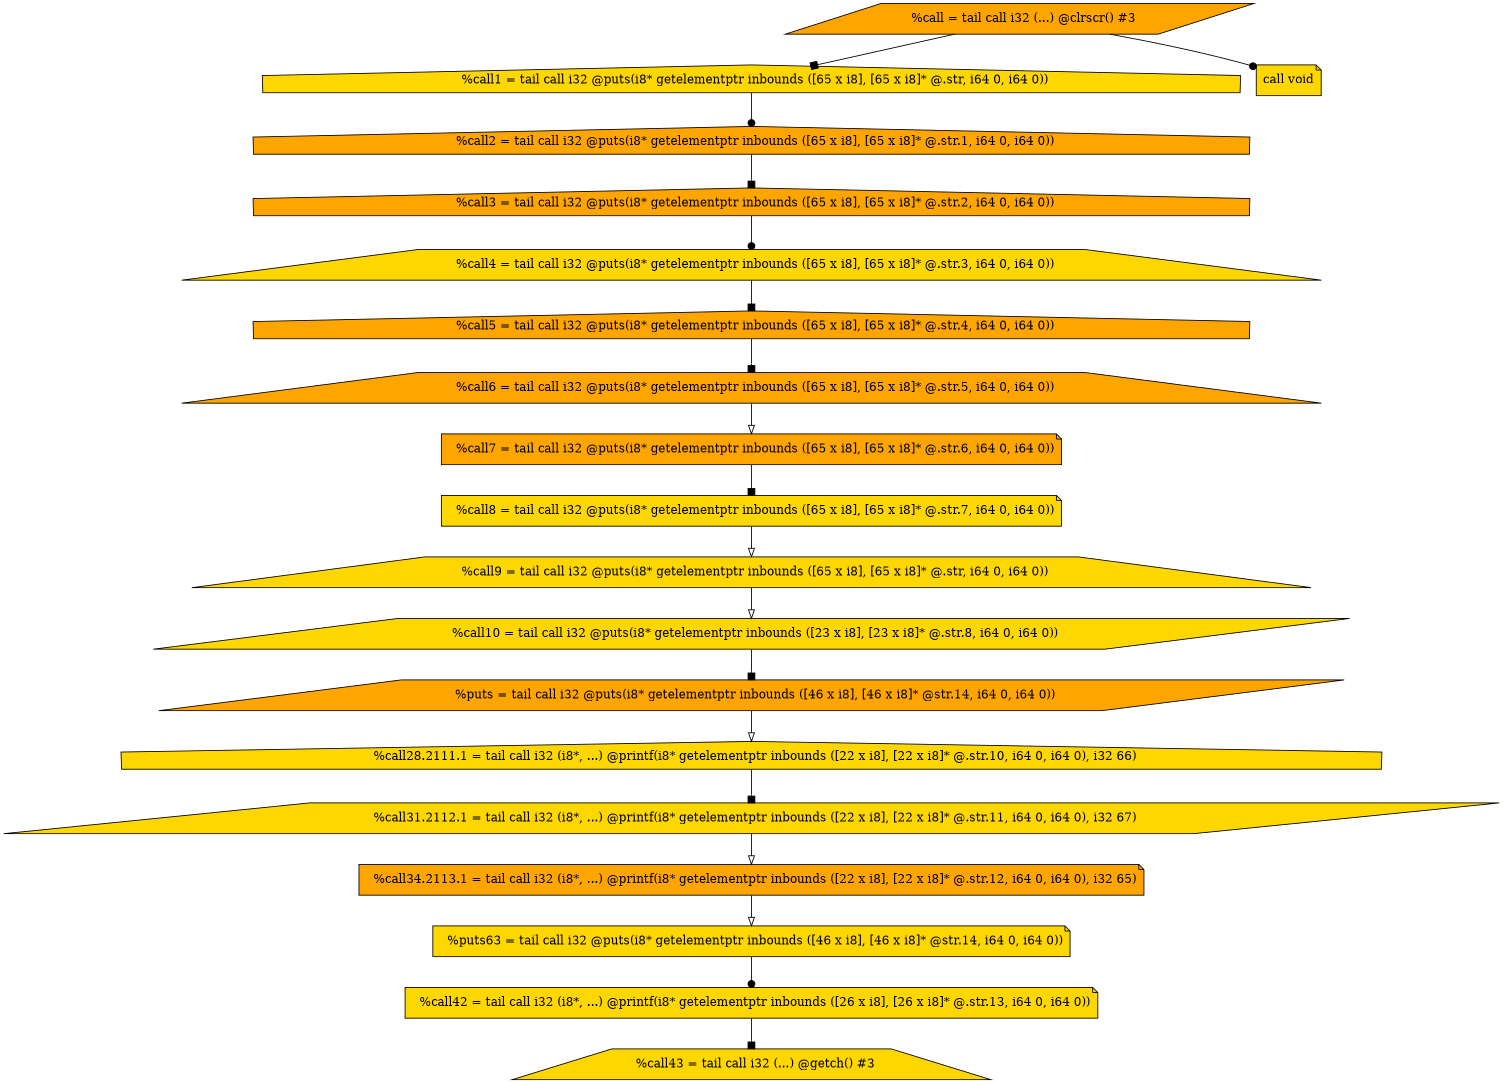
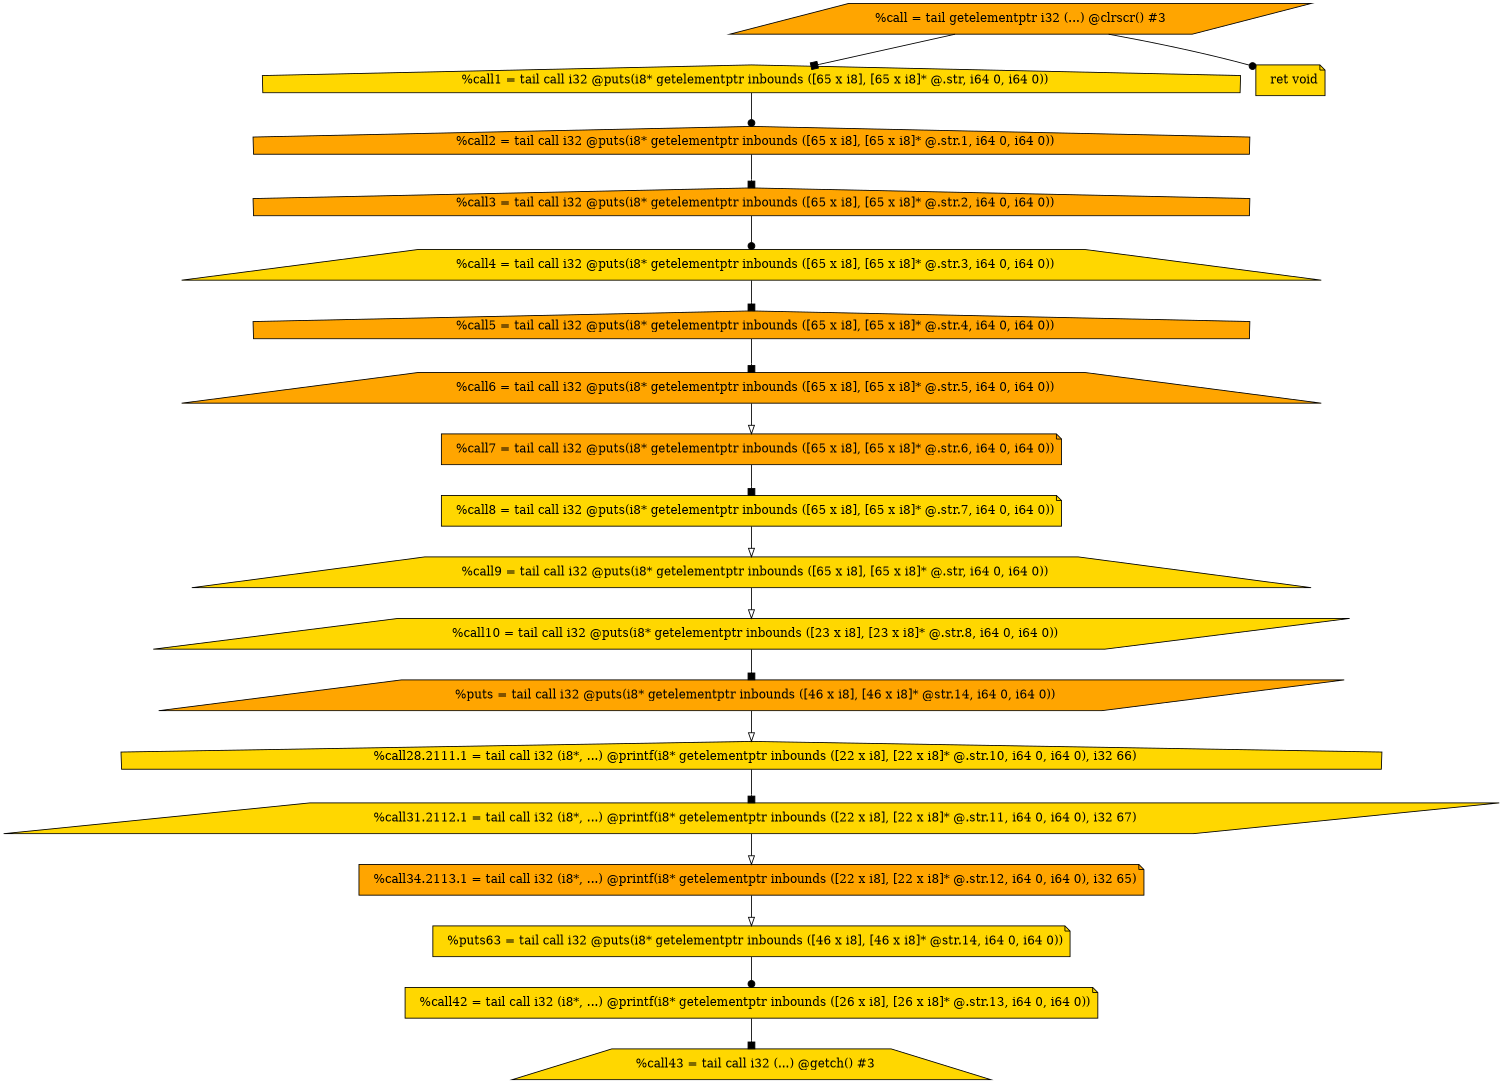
(1020, 19) -> (1021, 19)
(1289, 80) -> (1290, 80)
